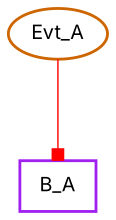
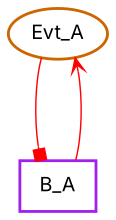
none -> (81, 116)
